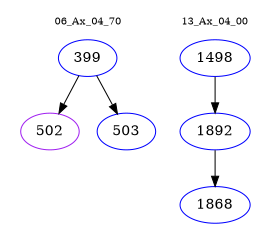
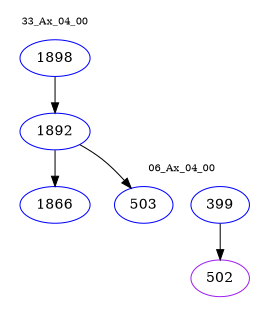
(88, 22) -> (182, 169)
(215, 22) -> (55, 22)
(215, 58) -> (55, 58)
(105, 90) -> (112, 168)
(215, 205) -> (55, 205)
